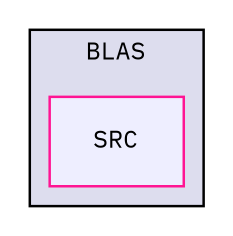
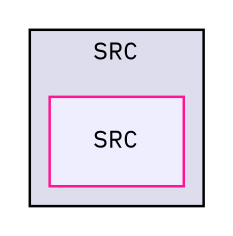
(117, 53) -> (117, 53)
